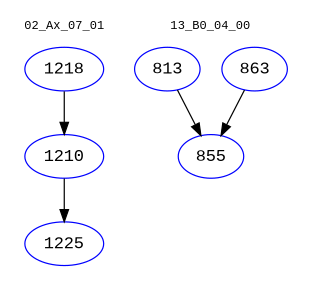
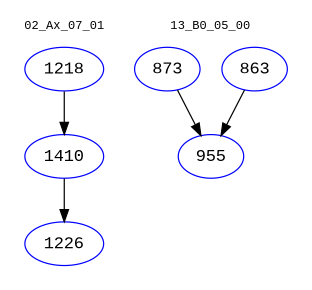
(211, 26) -> (211, 26)
(167, 69) -> (167, 69)
(64, 156) -> (64, 156)
(211, 156) -> (211, 156)
(64, 244) -> (64, 244)
